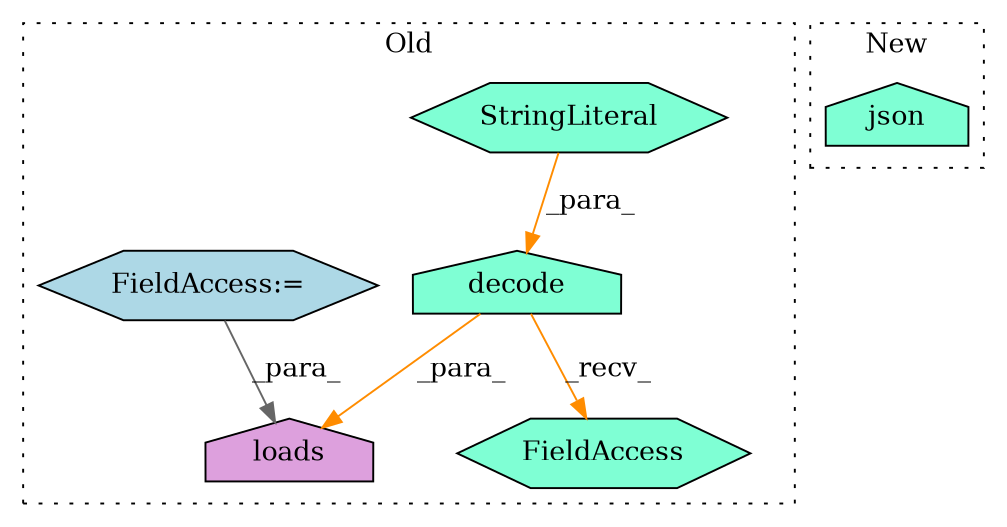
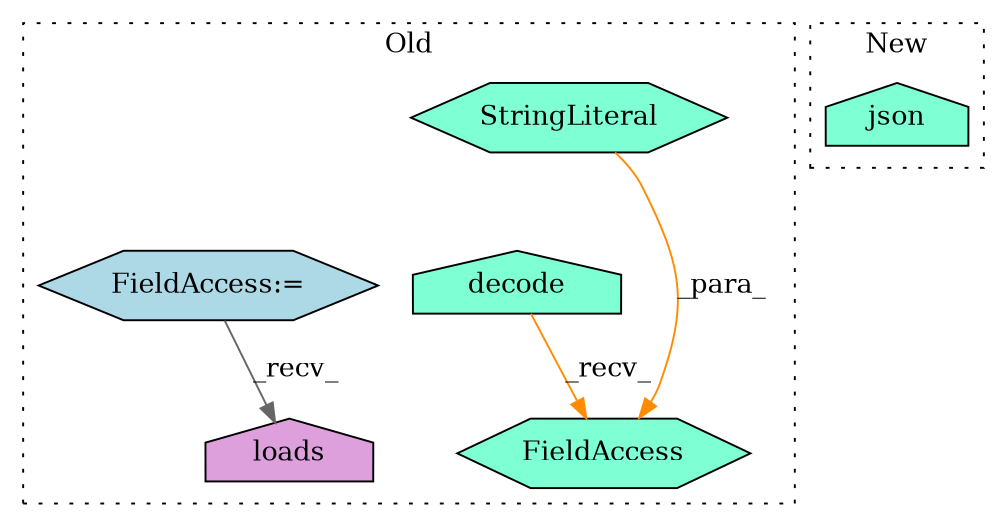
(546, 193) -> (675, 272)
(409, 365) -> none
(296, 369) -> (296, 369)
